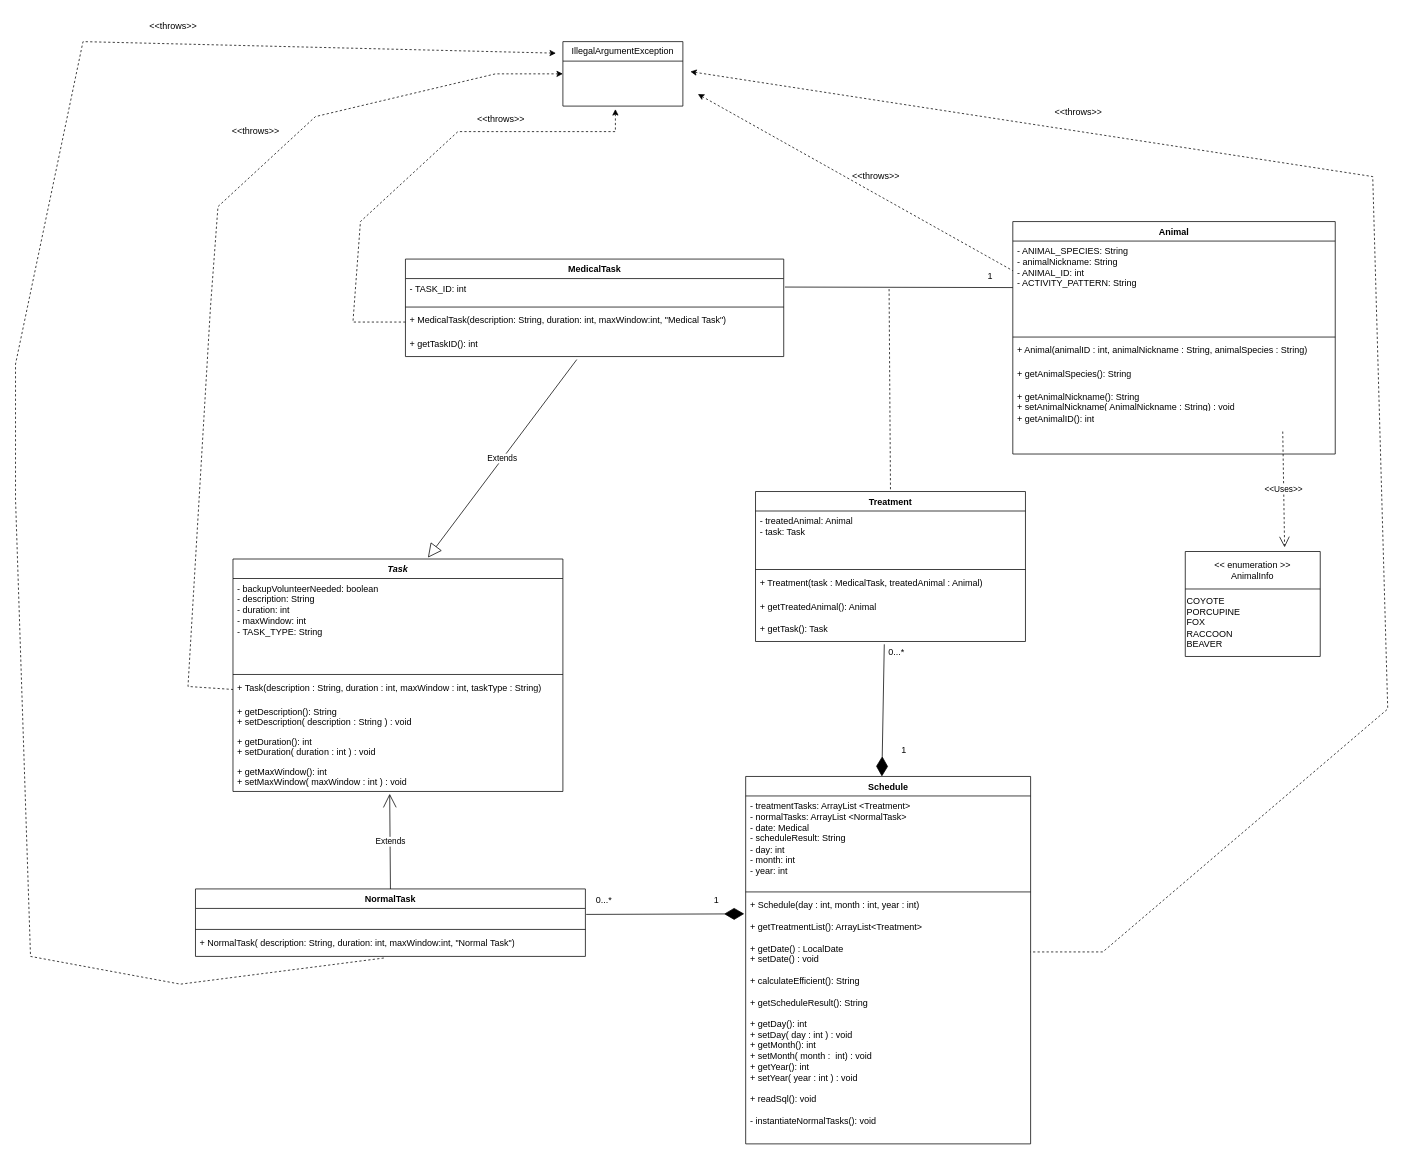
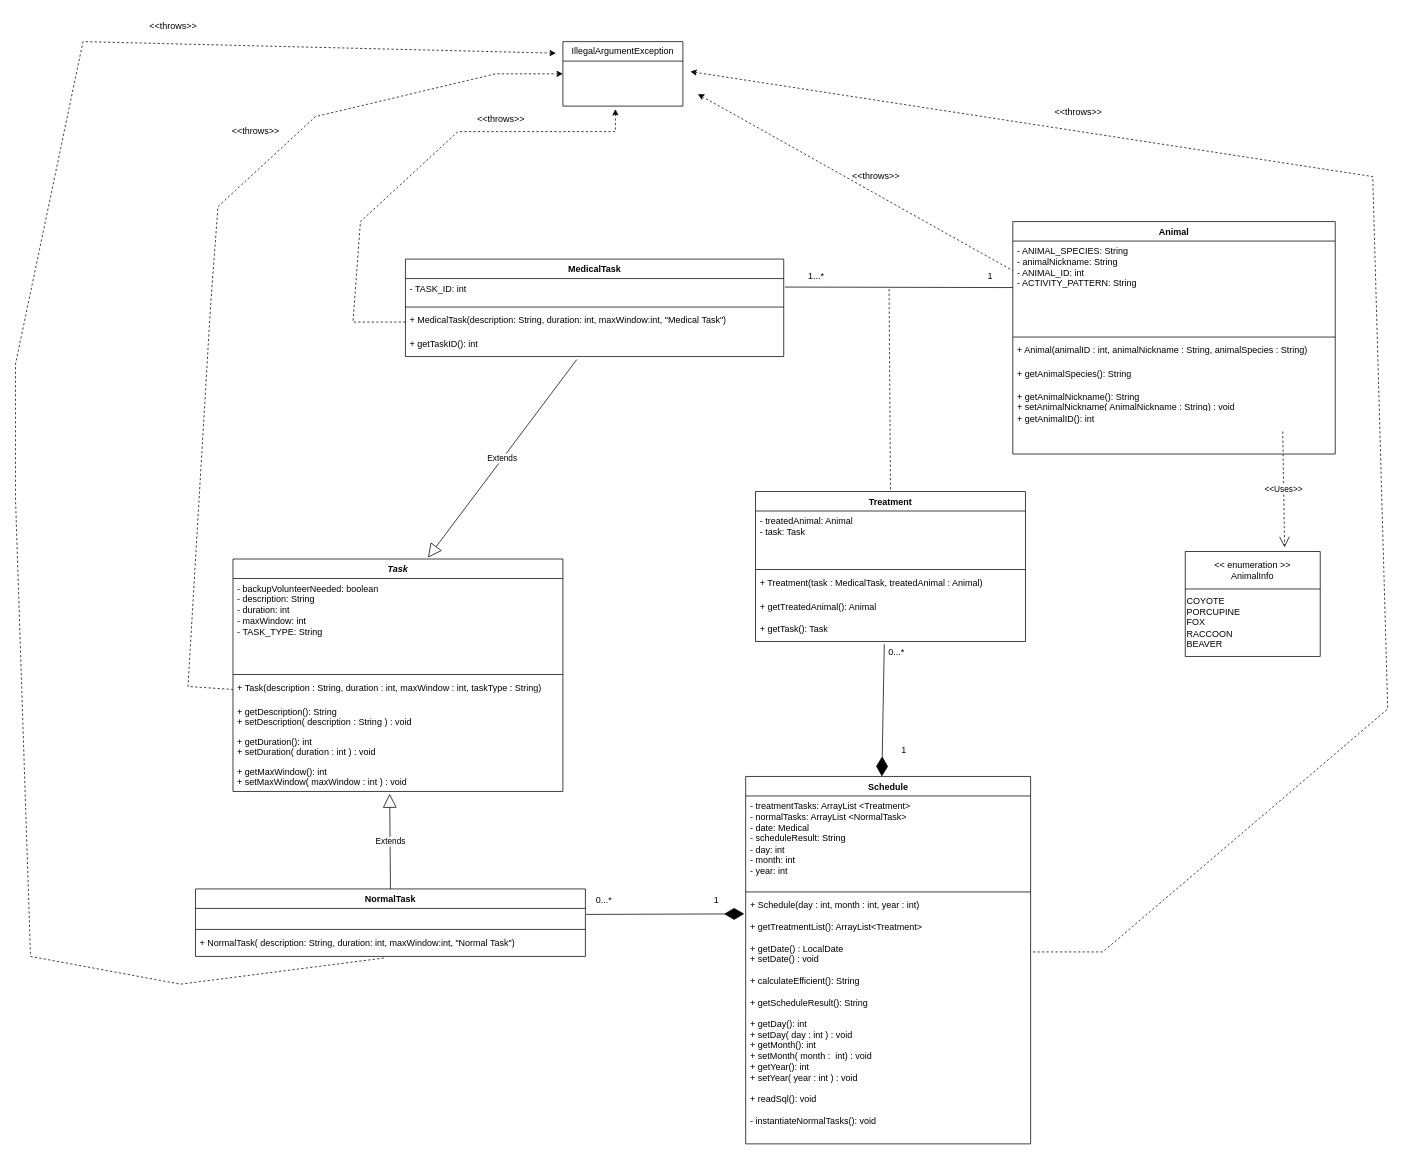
none -> (816, 276)
(390, 803) -> (390, 809)
